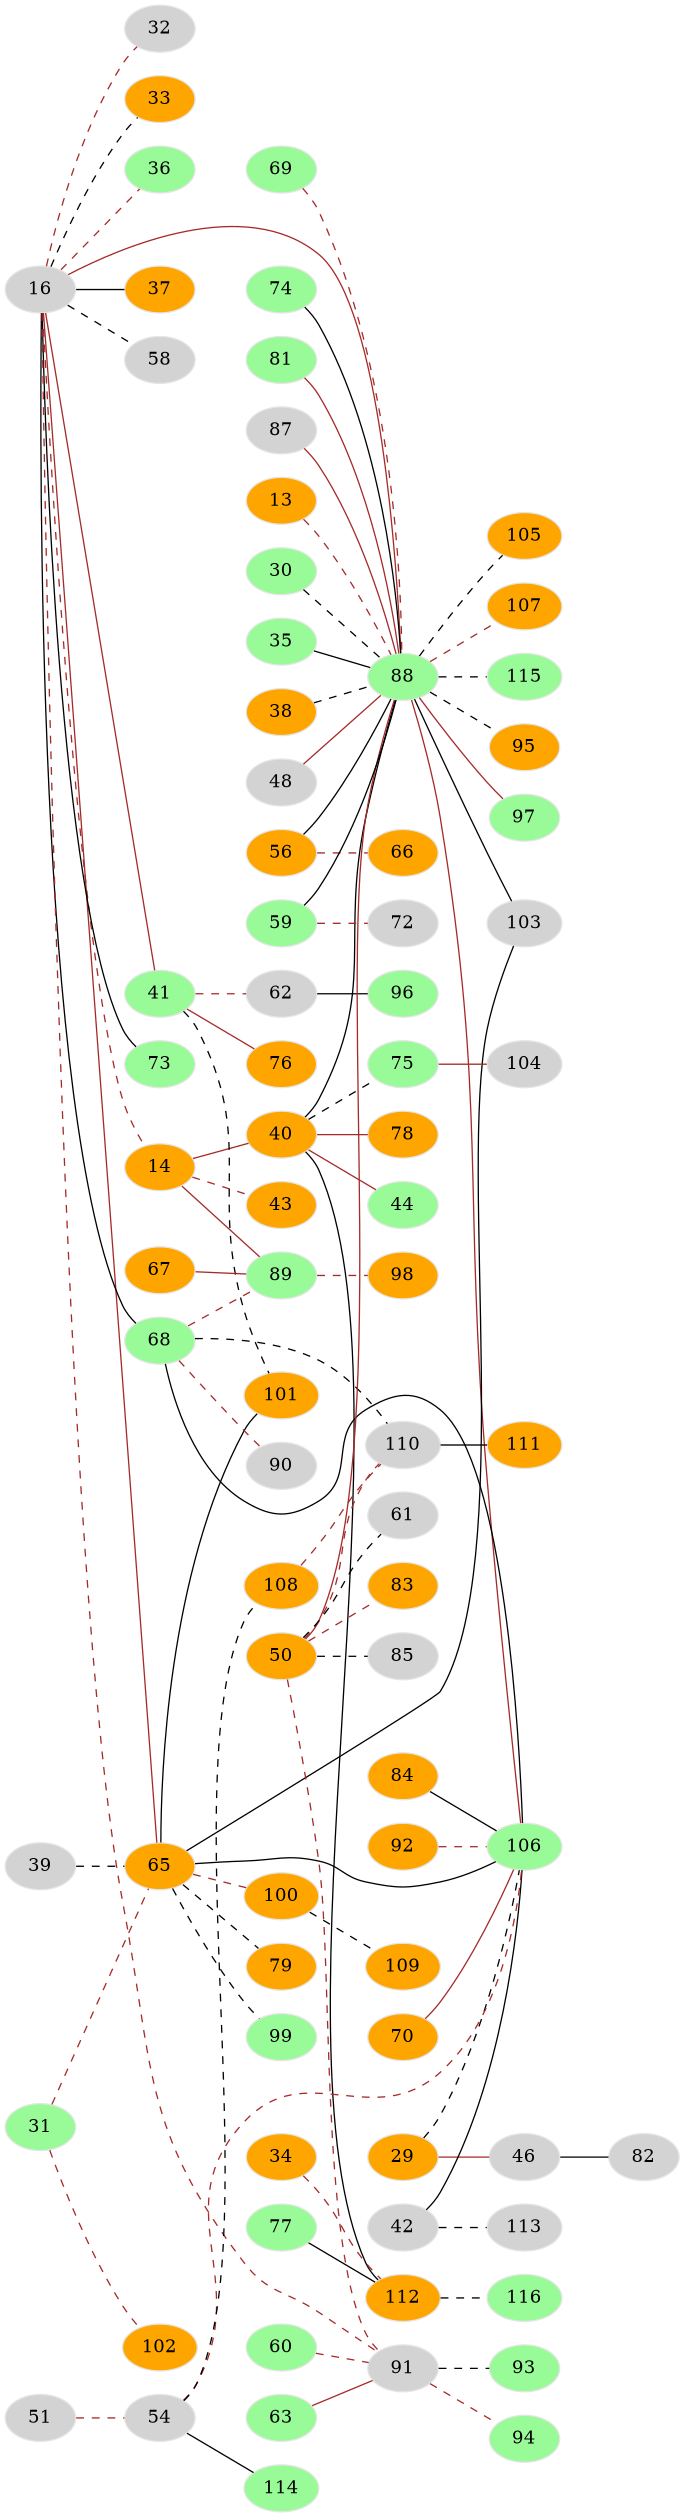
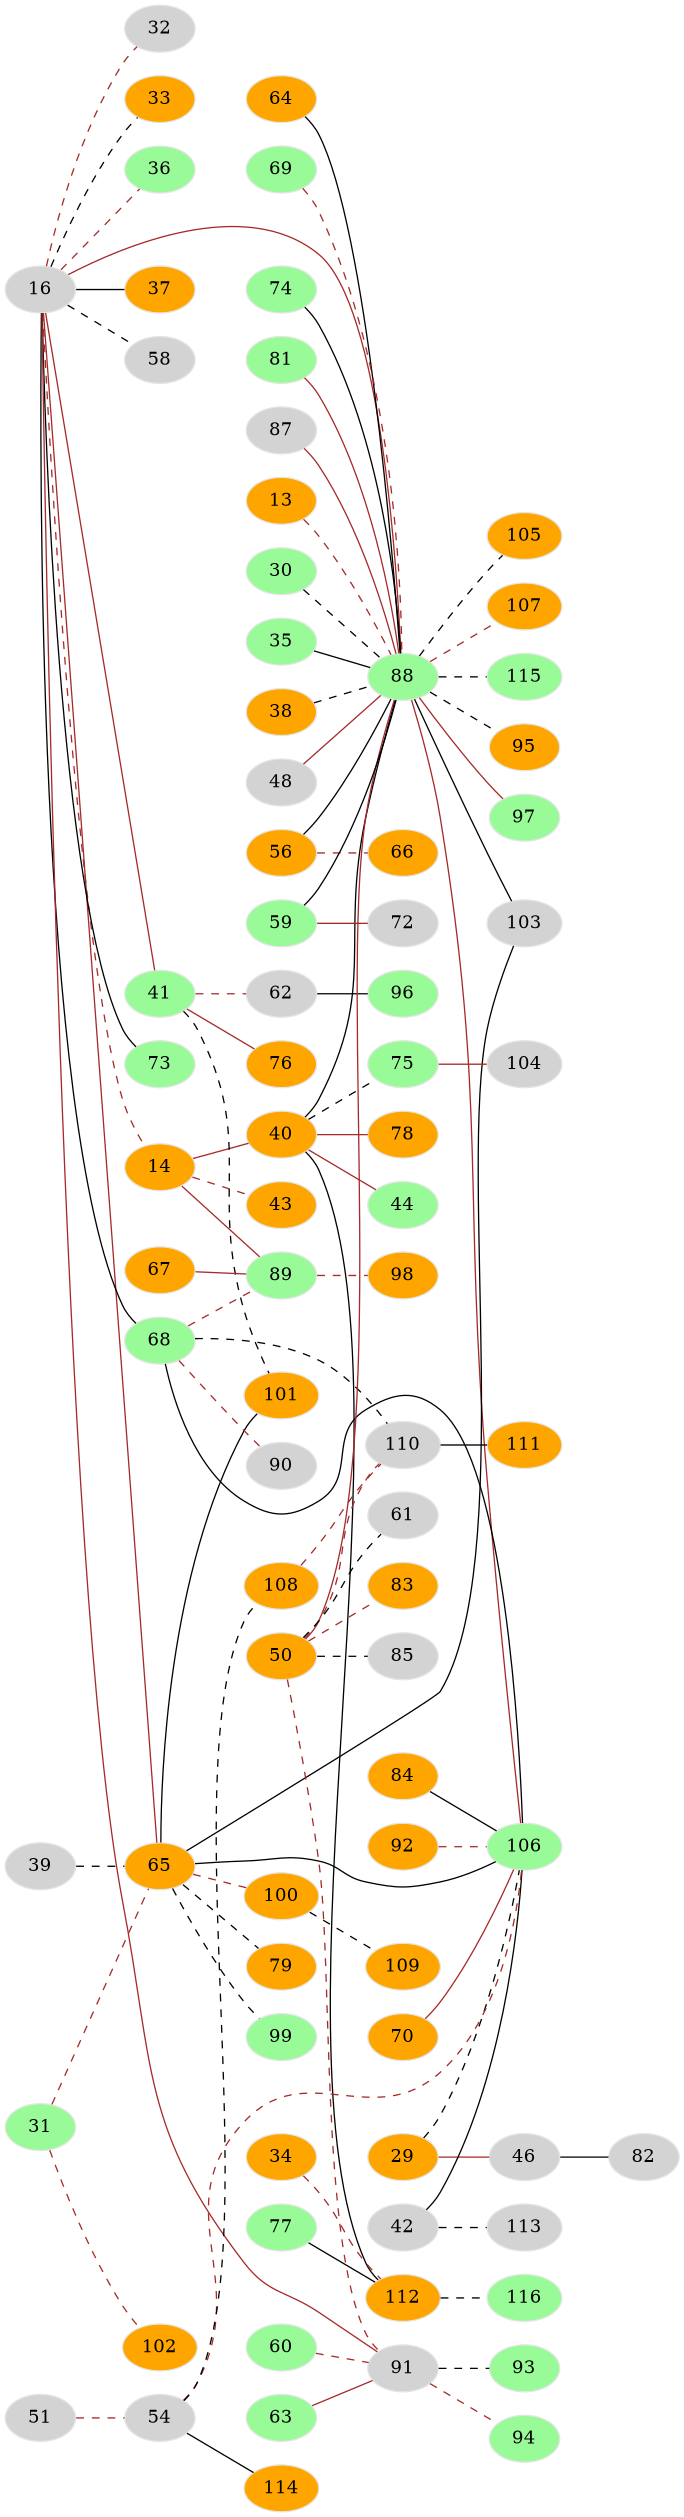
none -> (281, 99)
(342, 923) -> (342, 923)
(75, 1382) -> (75, 1382)
(281, 2488) -> (281, 2488)
